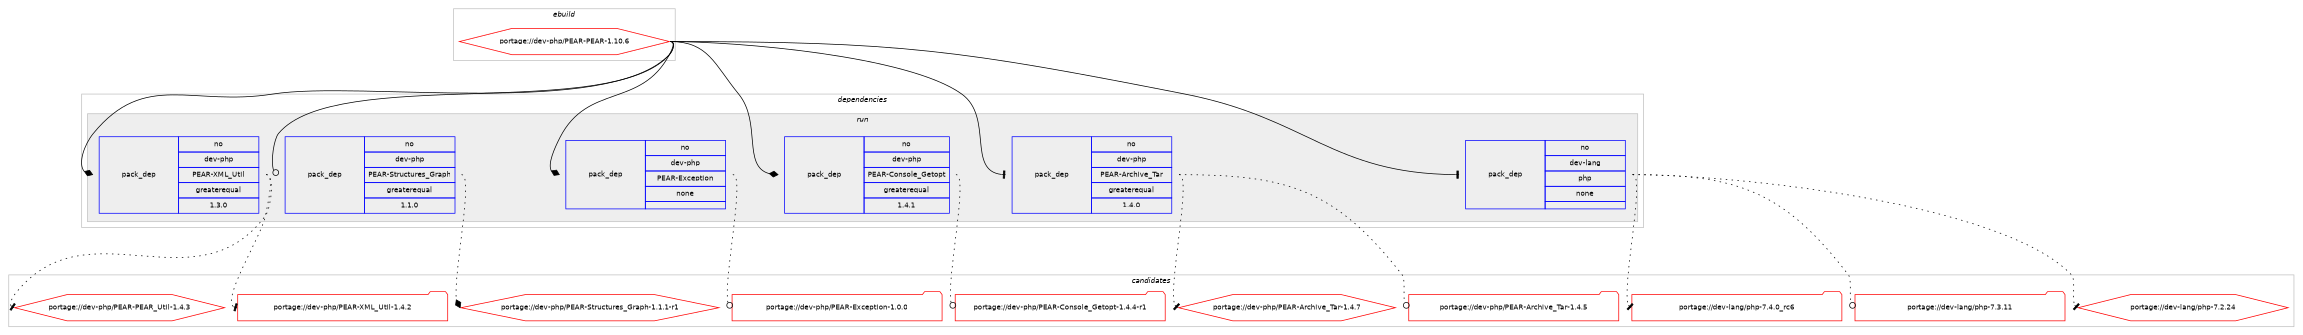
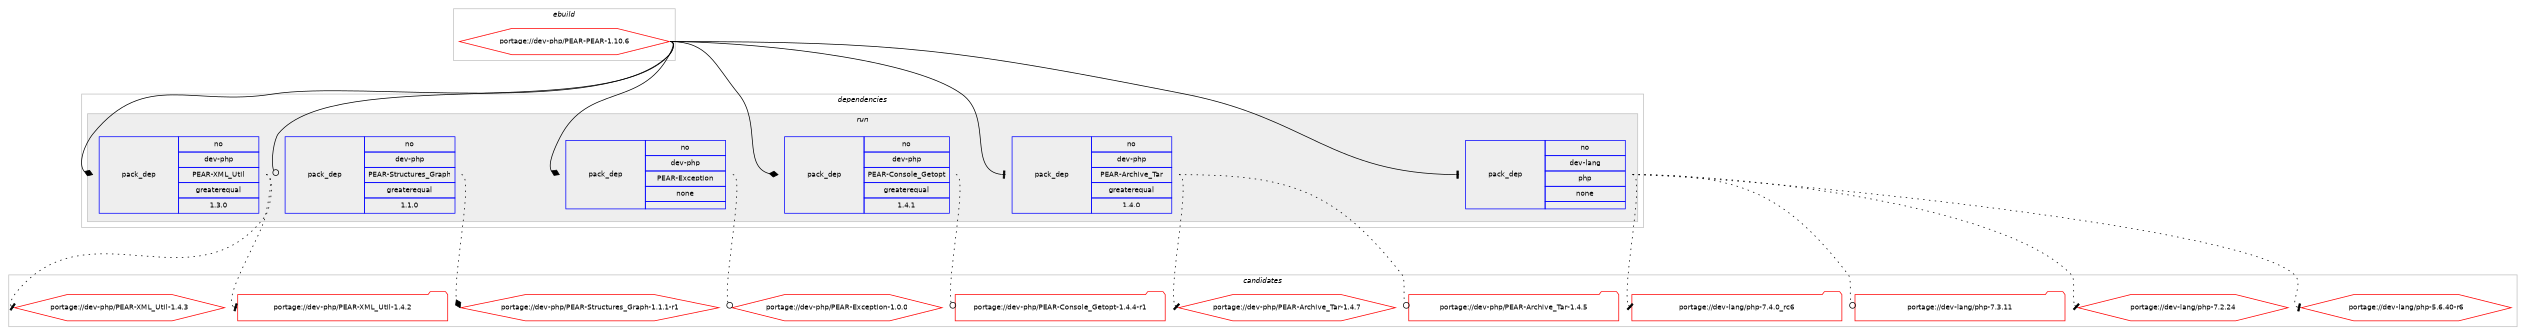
(120, 308) -> (120, 308)
(837, 308) -> (837, 308)
none -> (2406, 308)
